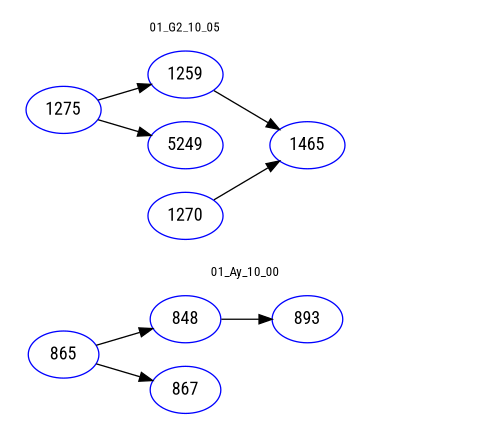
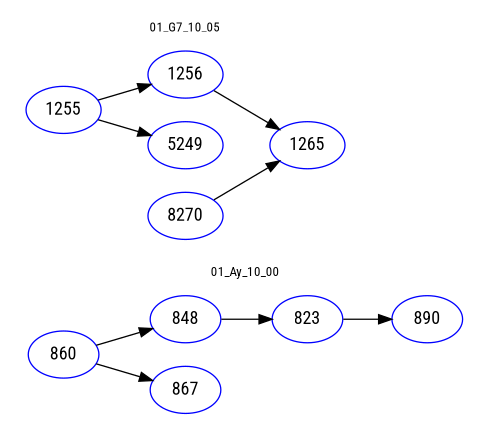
(186, 28) -> (186, 28)
(186, 75) -> (186, 75)
(64, 110) -> (64, 110)
(307, 145) -> (307, 145)
(186, 216) -> (186, 216)
(307, 319) -> (307, 319)
none -> (427, 319)
(64, 355) -> (64, 355)
